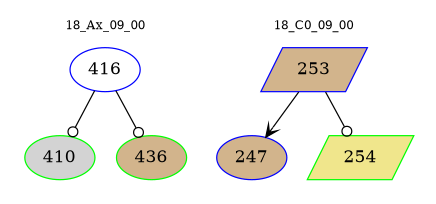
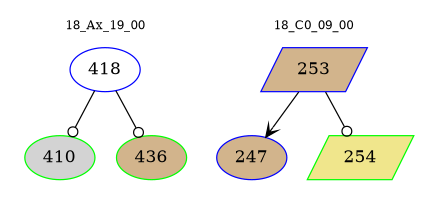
(106, 26) -> (106, 26)
(105, 70) -> (105, 70)
